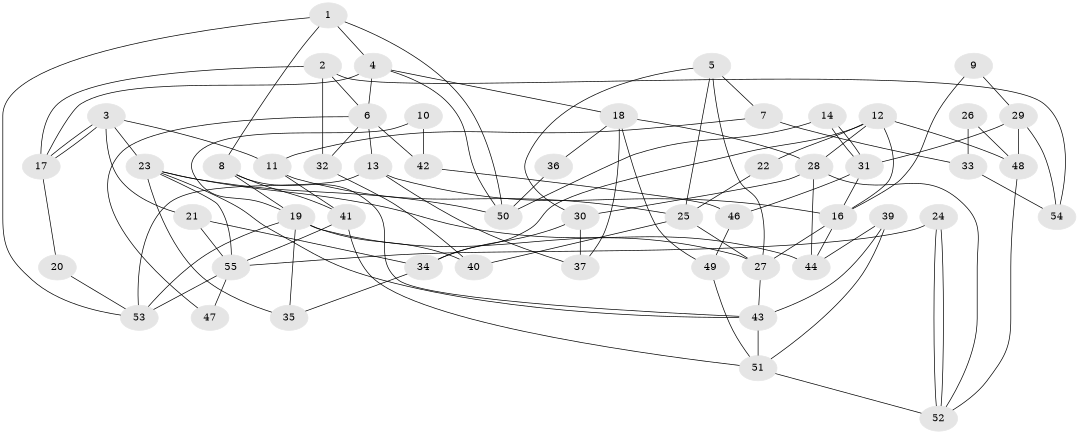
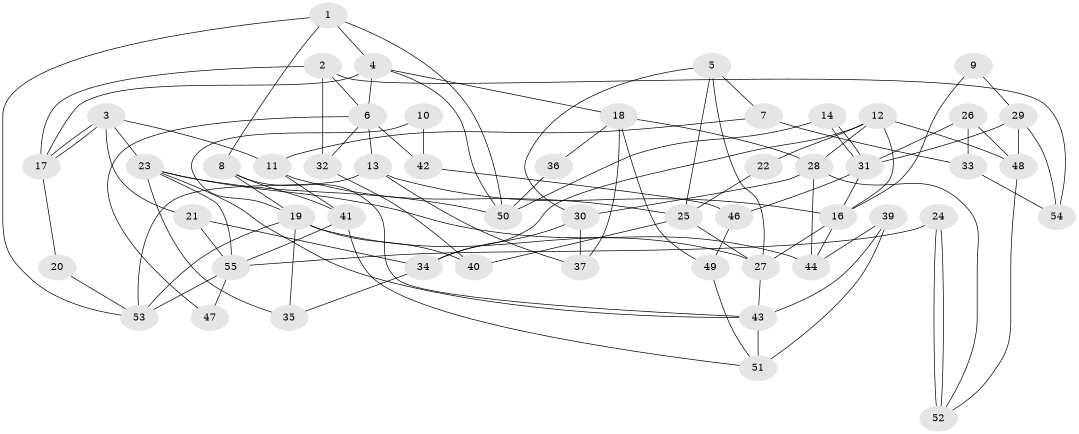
none -> (916, 141)
(848, 393) -> none
